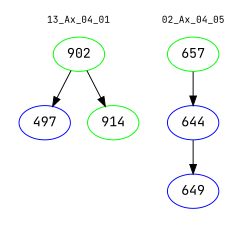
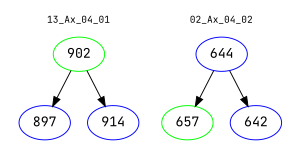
(194, 20) -> (222, 20)
(193, 84) -> (207, 84)
(45, 123) -> (45, 123)
(113, 123) -> (113, 123)
(193, 191) -> (256, 123)
